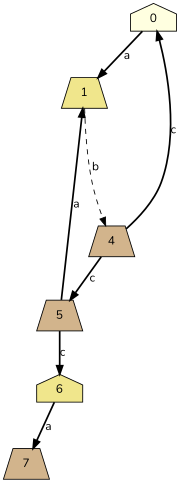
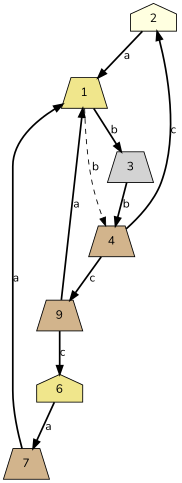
(154, 19) -> (154, 19)
none -> (130, 167)
none -> (13, 271)
(60, 316) -> (60, 316)
